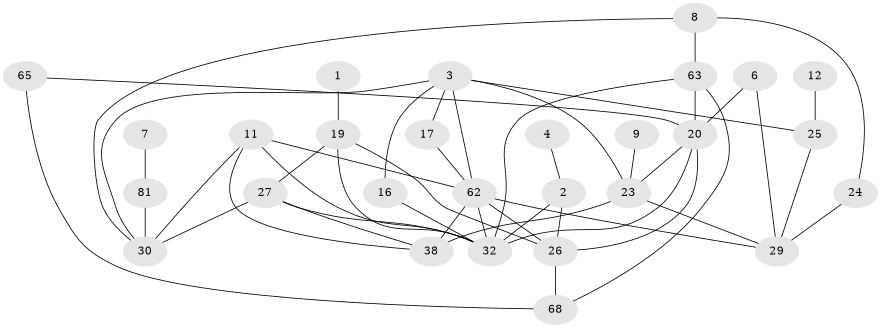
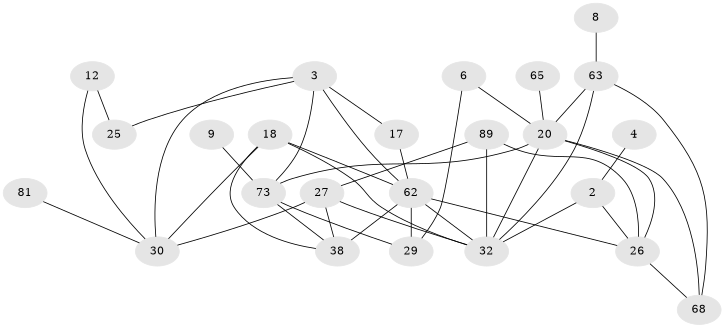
(311, 43) -> (95, 172)
(338, 76) -> none
(145, 135) -> none
(251, 135) -> (270, 135)
(338, 135) -> (487, 135)
(385, 193) -> none
(629, 193) -> (264, 193)
(796, 193) -> none
(856, 193) -> none
(221, 290) -> (669, 186)
